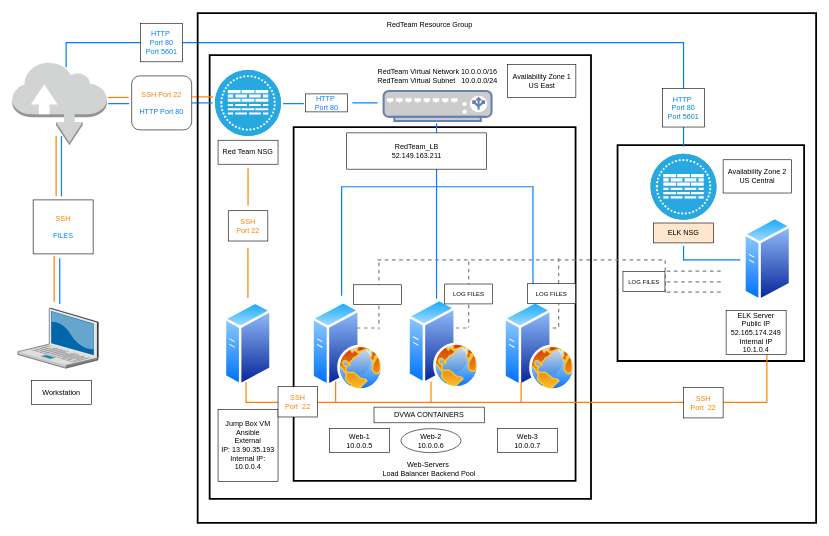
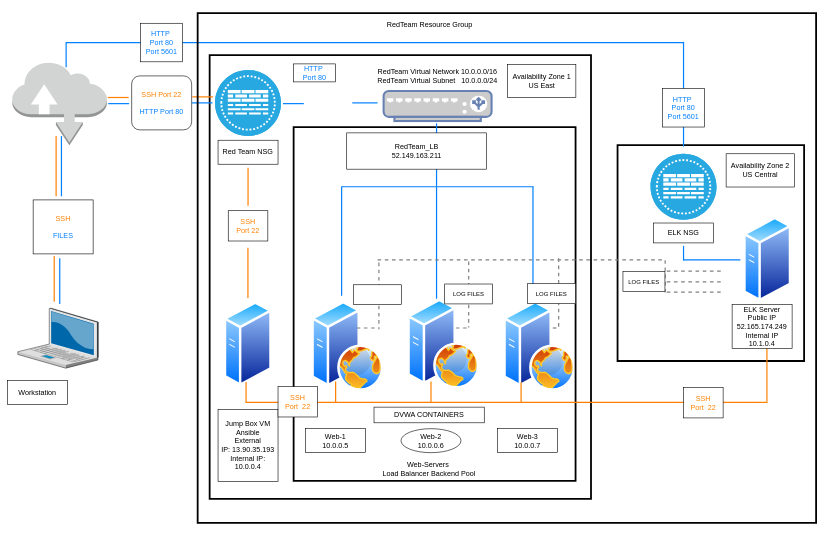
(327, 103) -> (315, 73)
(758, 176) -> (761, 170)
(684, 233) -> (684, 233)
(756, 332) -> (762, 326)
(61, 393) -> (37, 393)
(360, 441) -> (336, 441)
